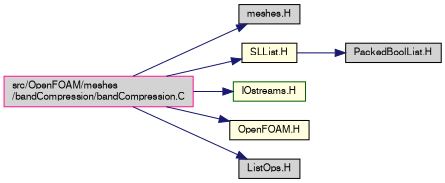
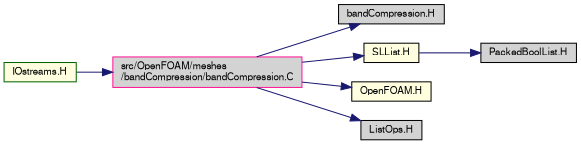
(269, 14) -> (391, 14)
(208, 92) -> (89, 72)
